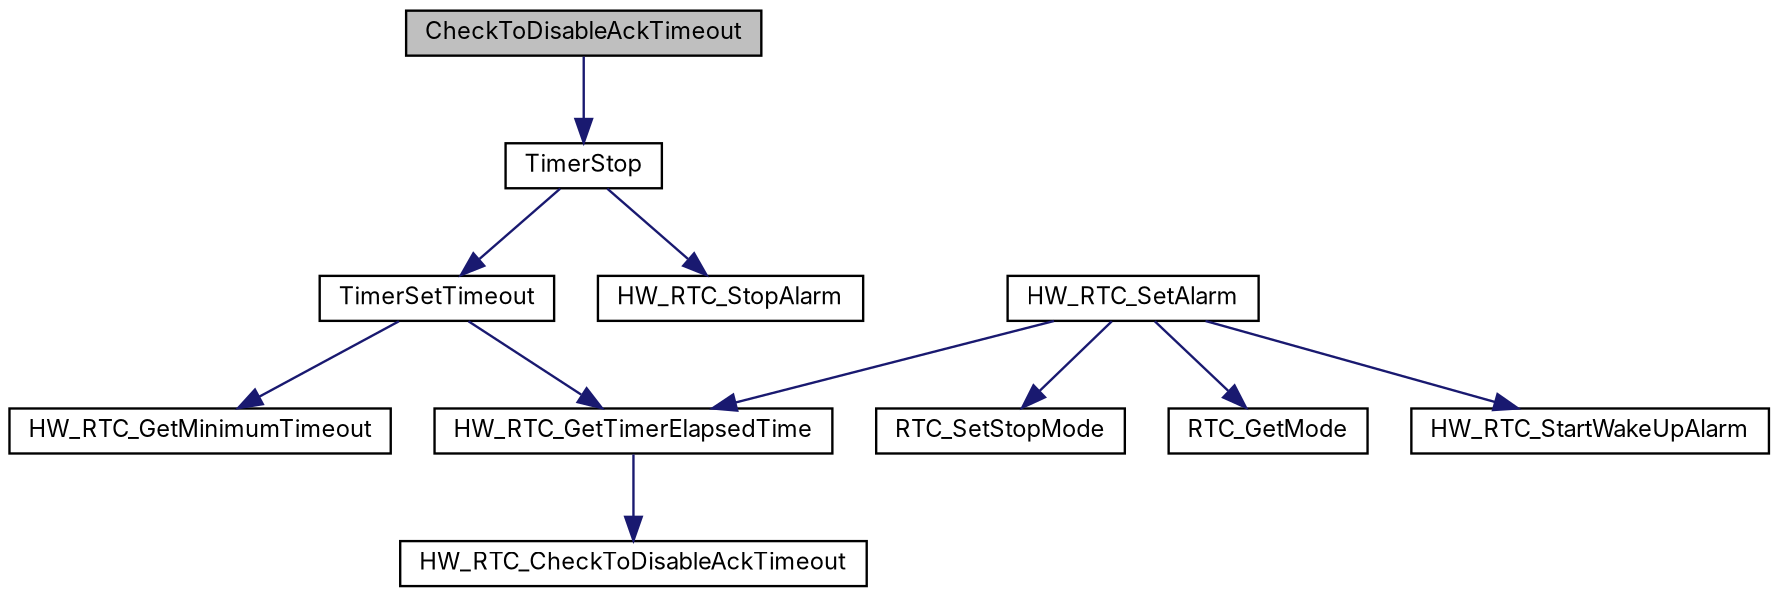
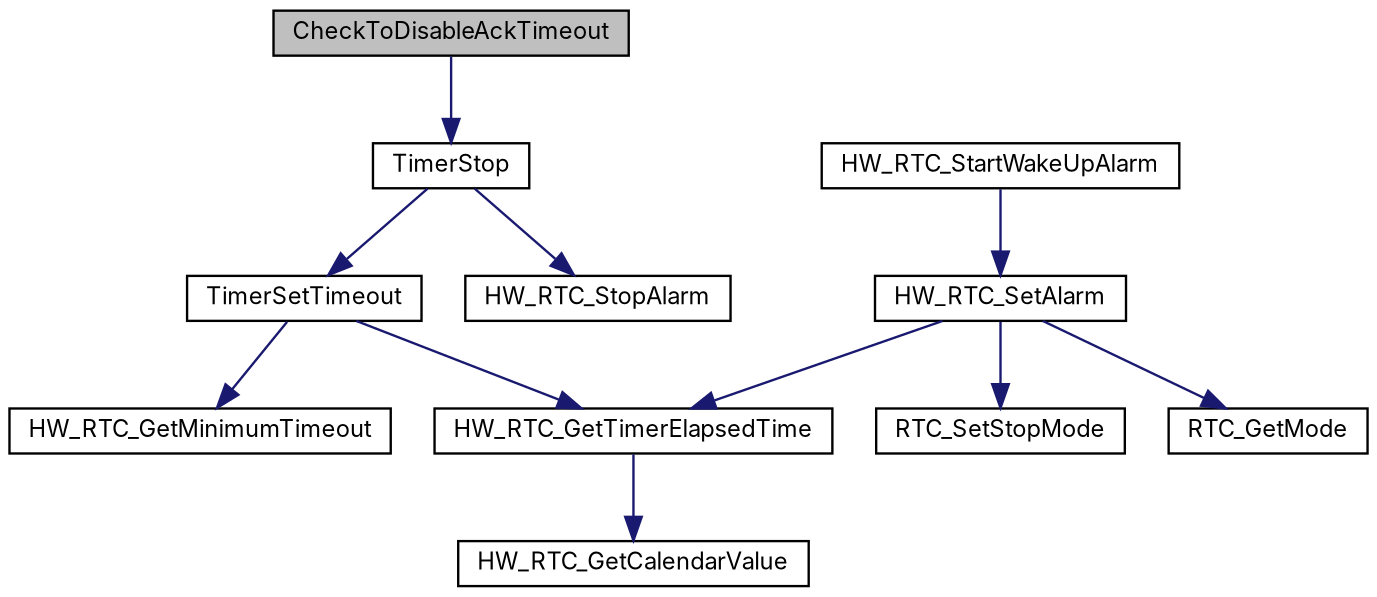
(1350, 361) -> (1001, 220)
(633, 564) -> (633, 564)
